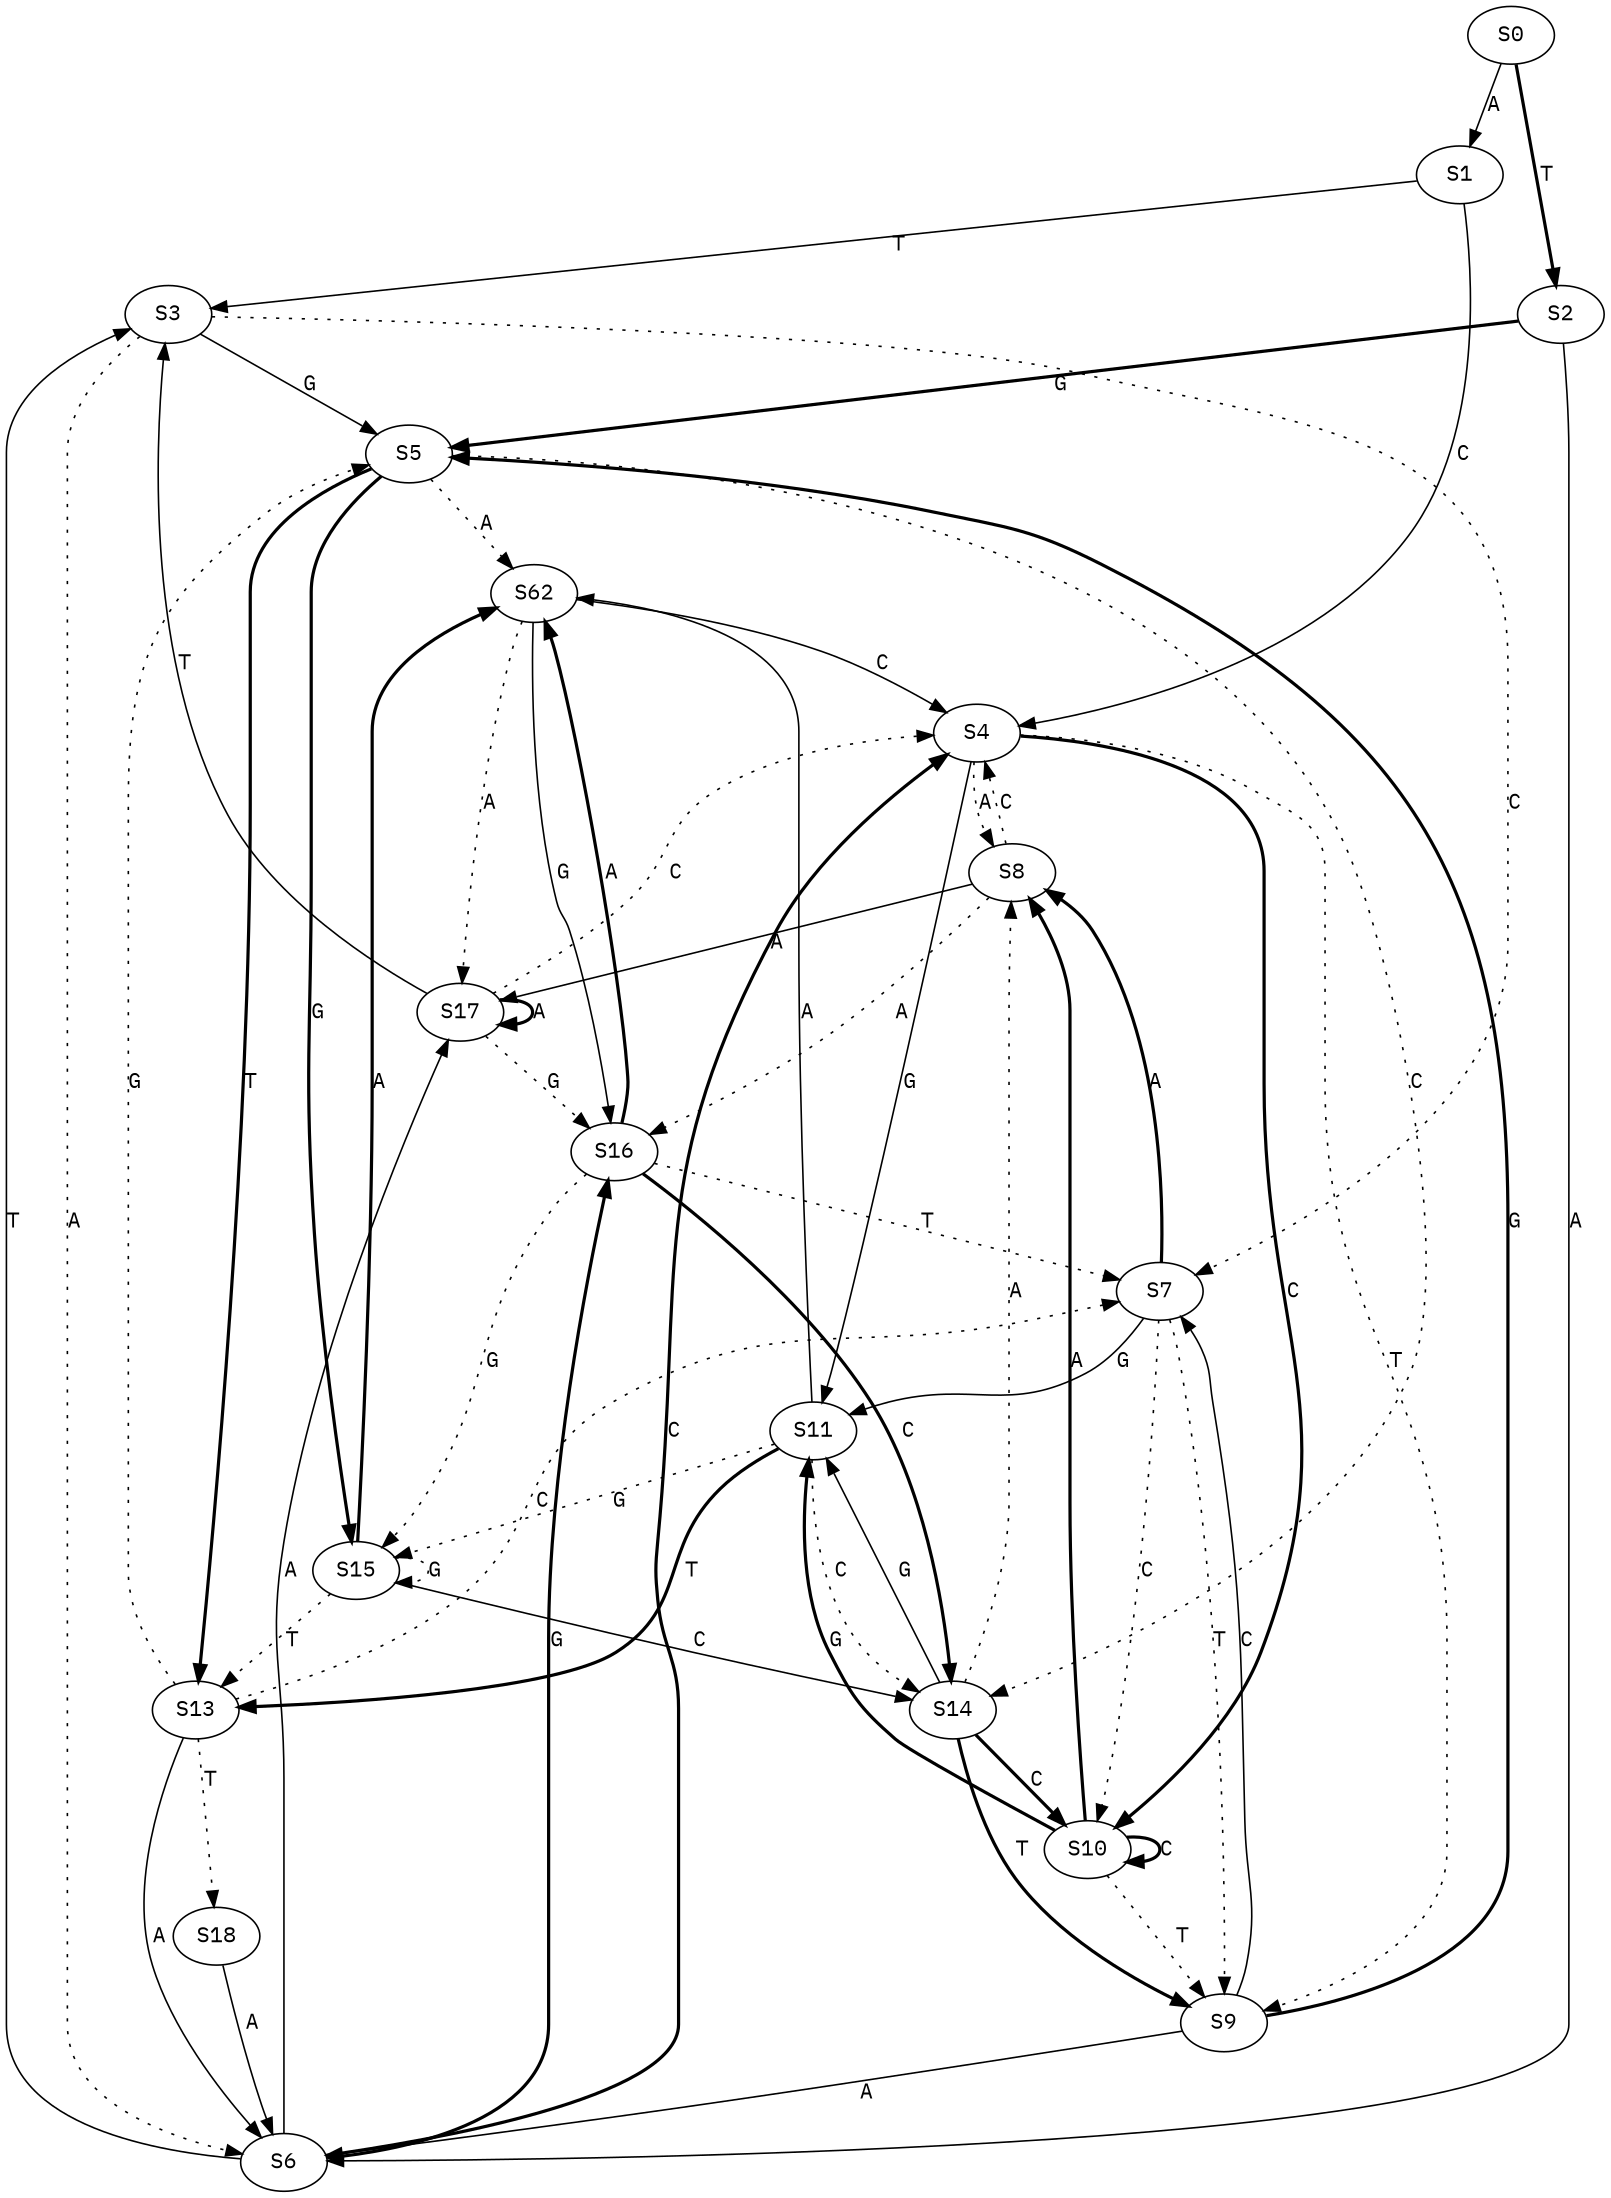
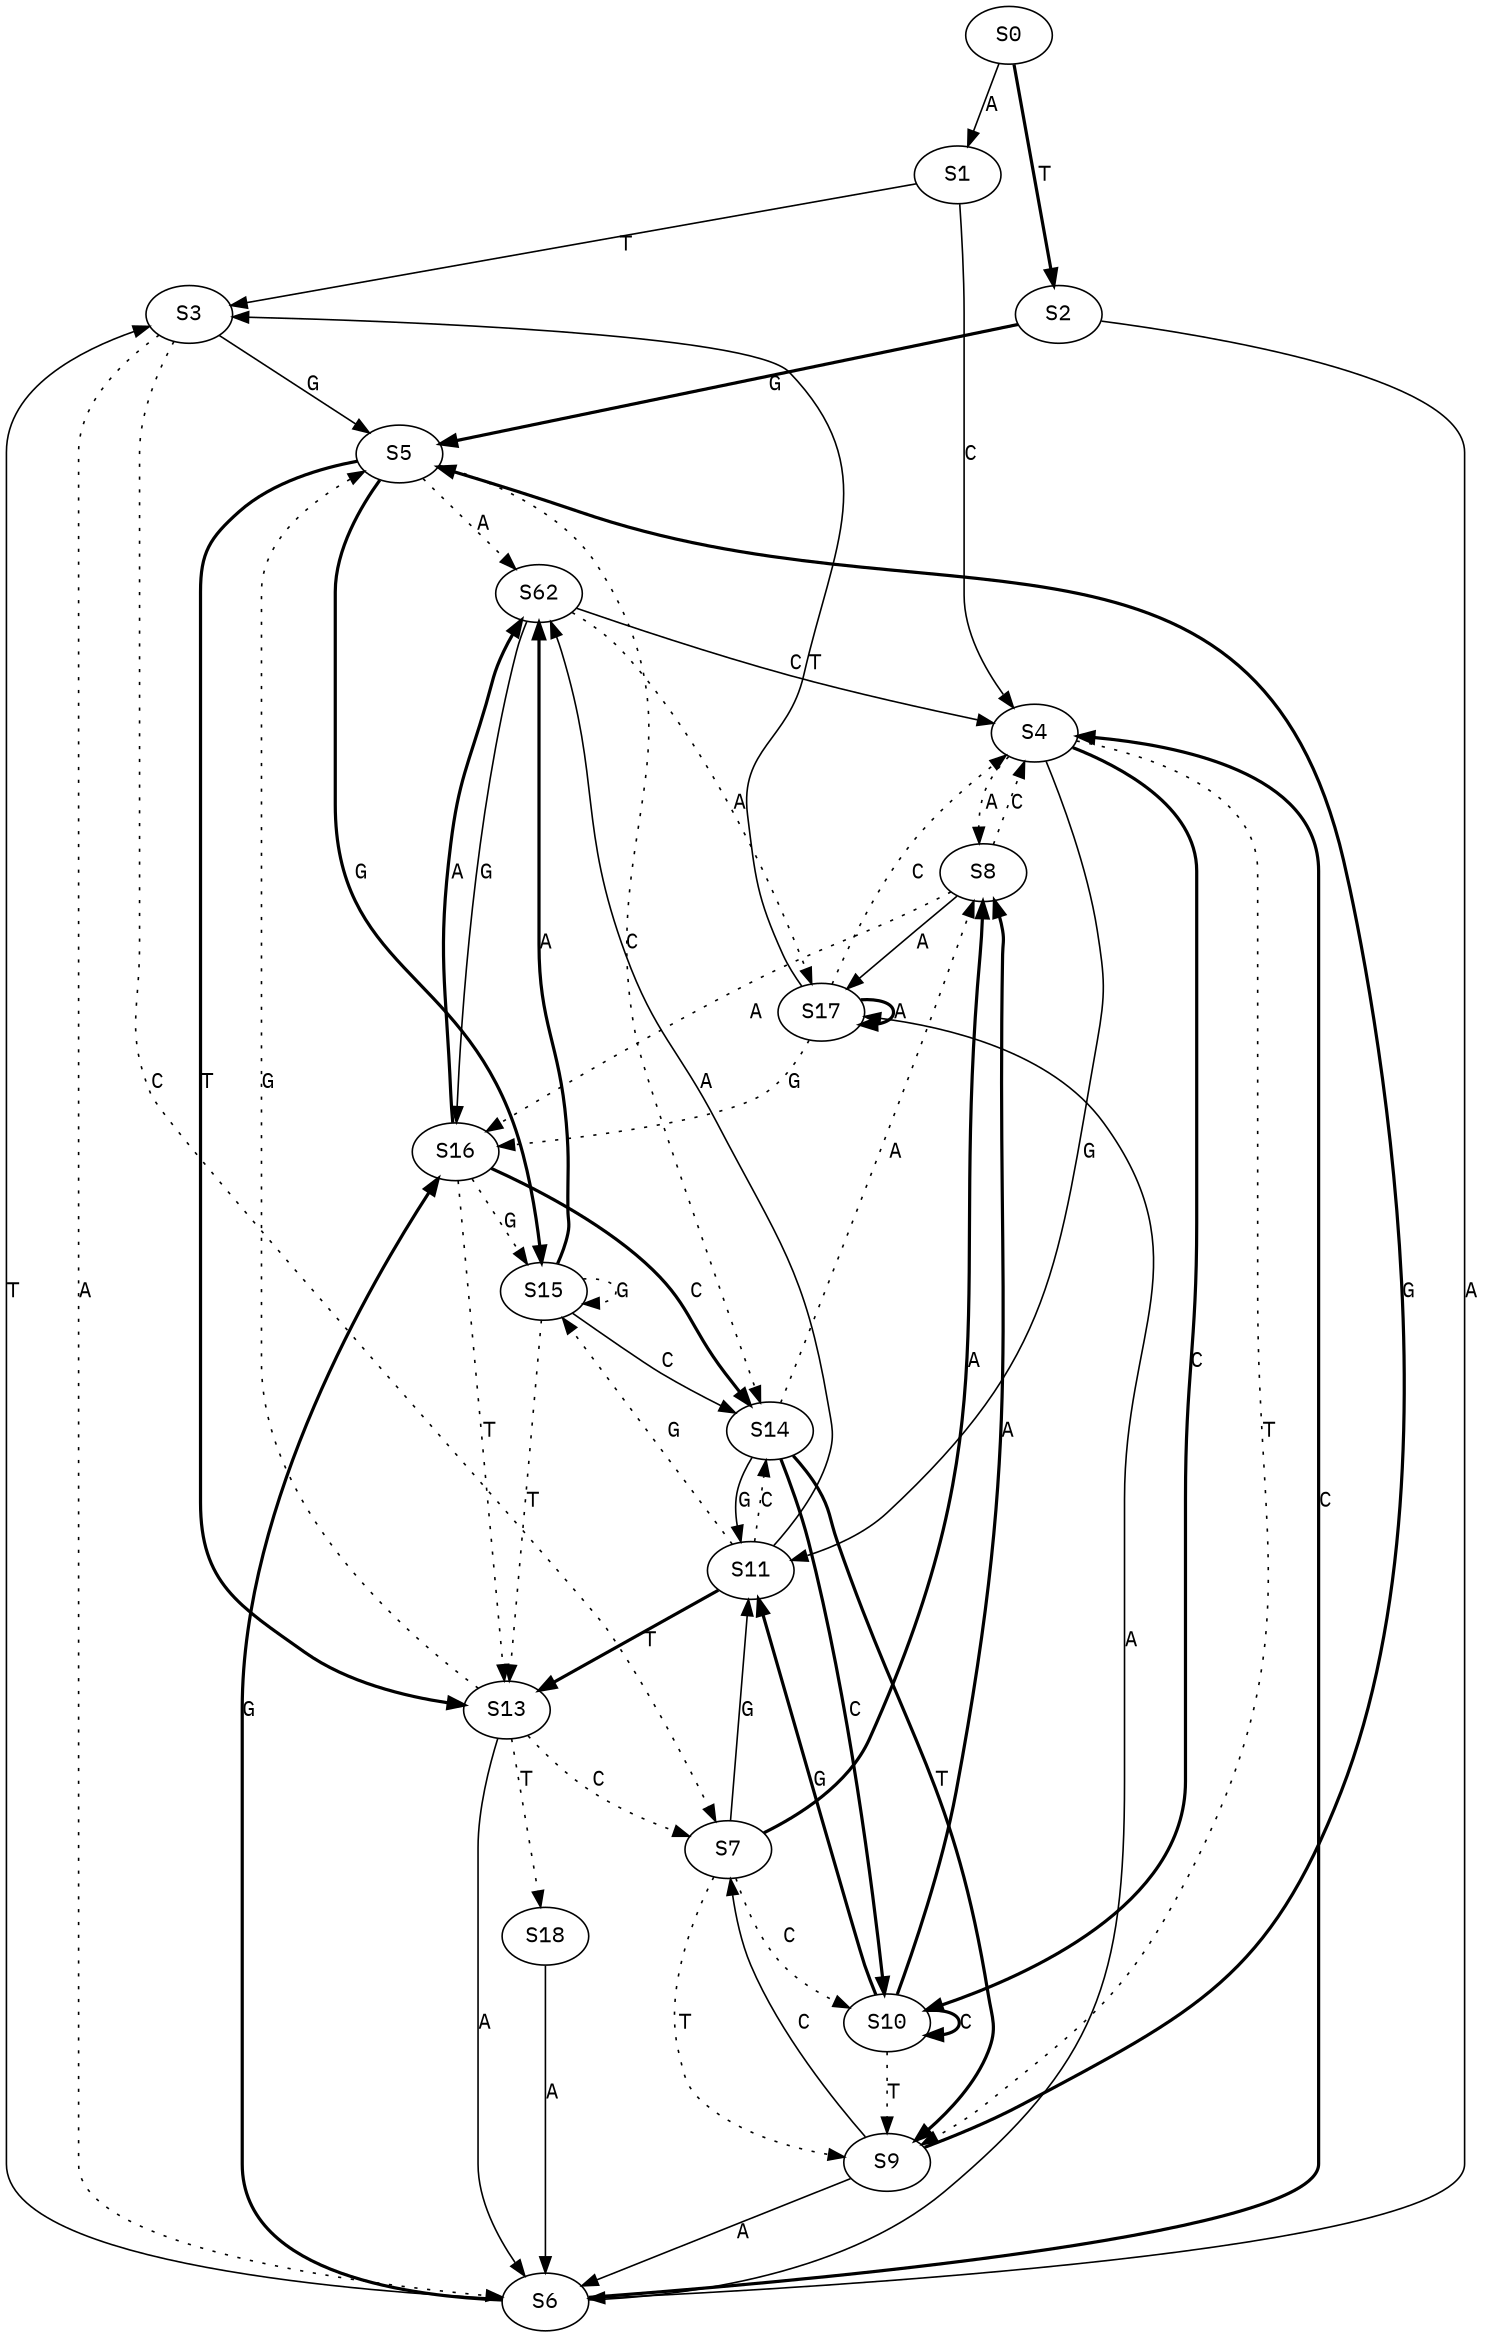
(879, 1220) -> (480, 1423)
